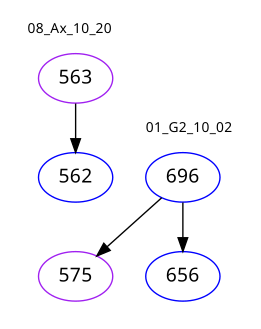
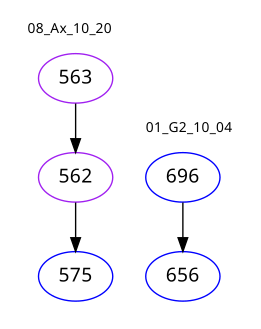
(190, 129) -> (190, 129)
(76, 177) -> (76, 177)
(144, 214) -> (76, 220)
(76, 276) -> (76, 276)
